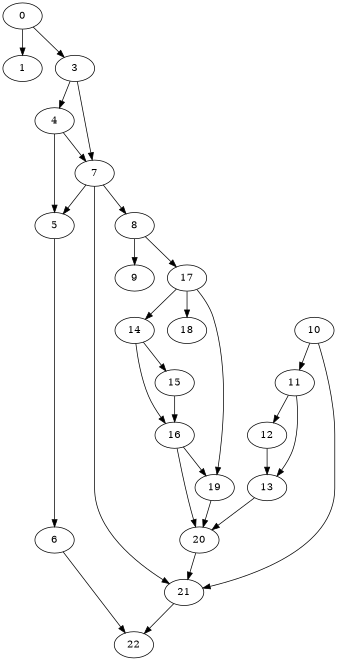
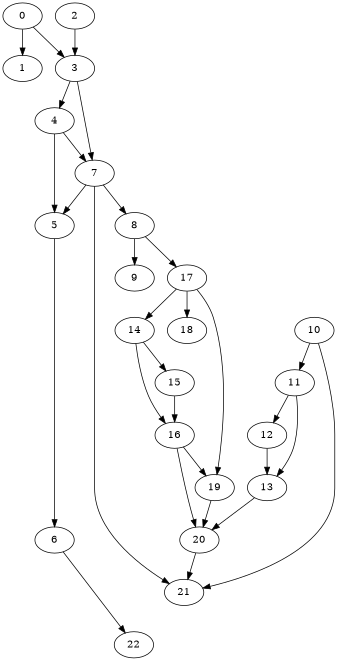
none -> (75, 16)
(162, 616) -> none
